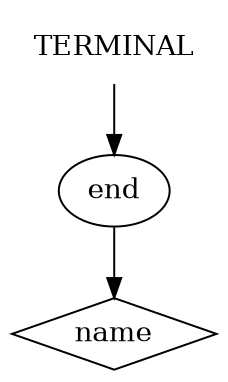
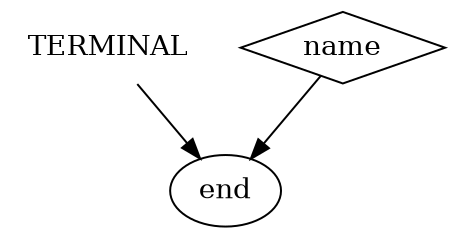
(114, 253) -> (292, 110)
